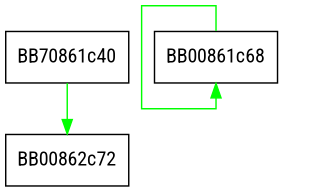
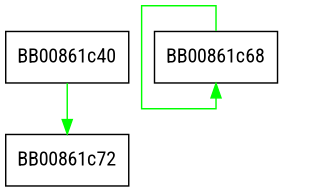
(67, 57) -> (67, 57)
(67, 160) -> (67, 160)
